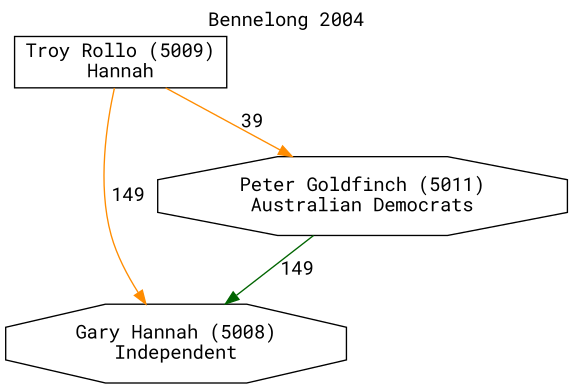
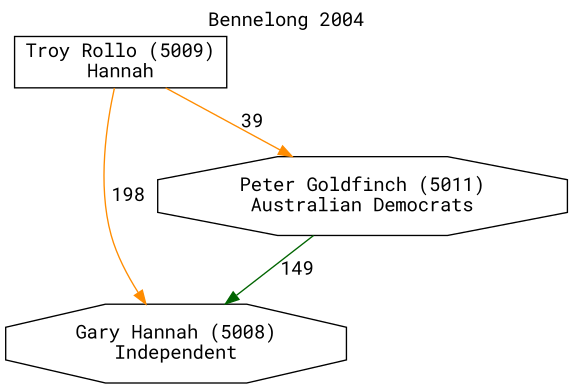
(128, 196) -> (128, 196)
